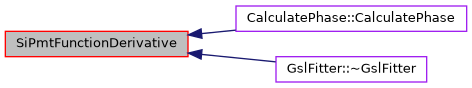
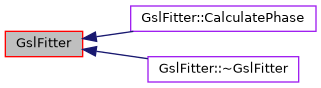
(351, 19) -> (223, 19)
(97, 44) -> (44, 44)
